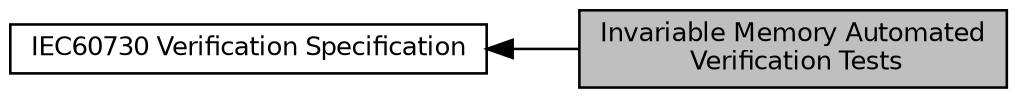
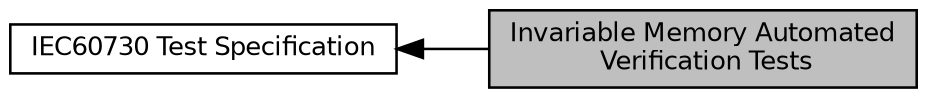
(248, 49) -> (203, 49)
